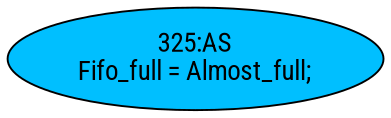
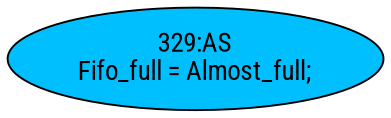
(196, 59) -> (196, 59)
